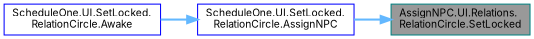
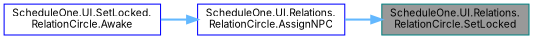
(276, 20) -> (271, 20)
(461, 20) -> (455, 20)
